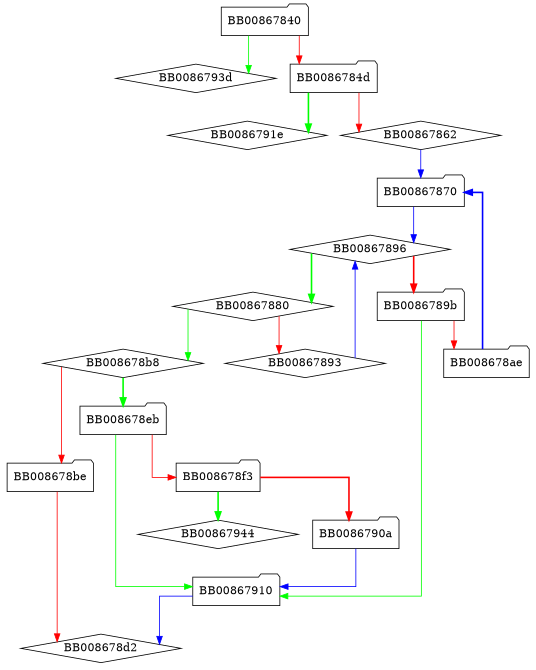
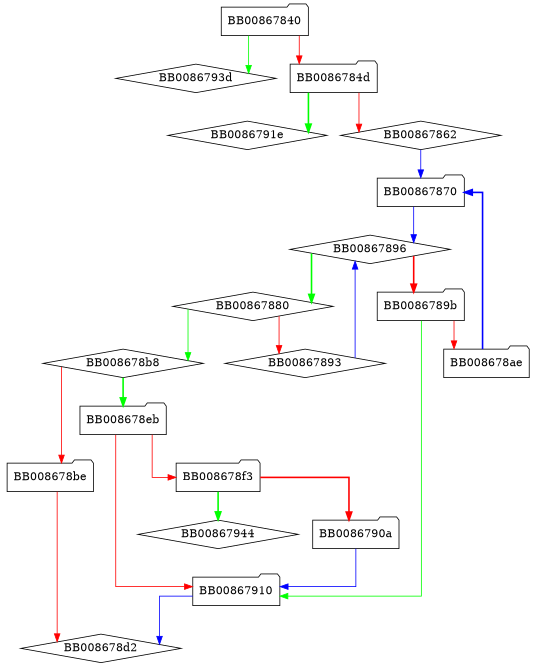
(116, 545) -> (116, 545)
